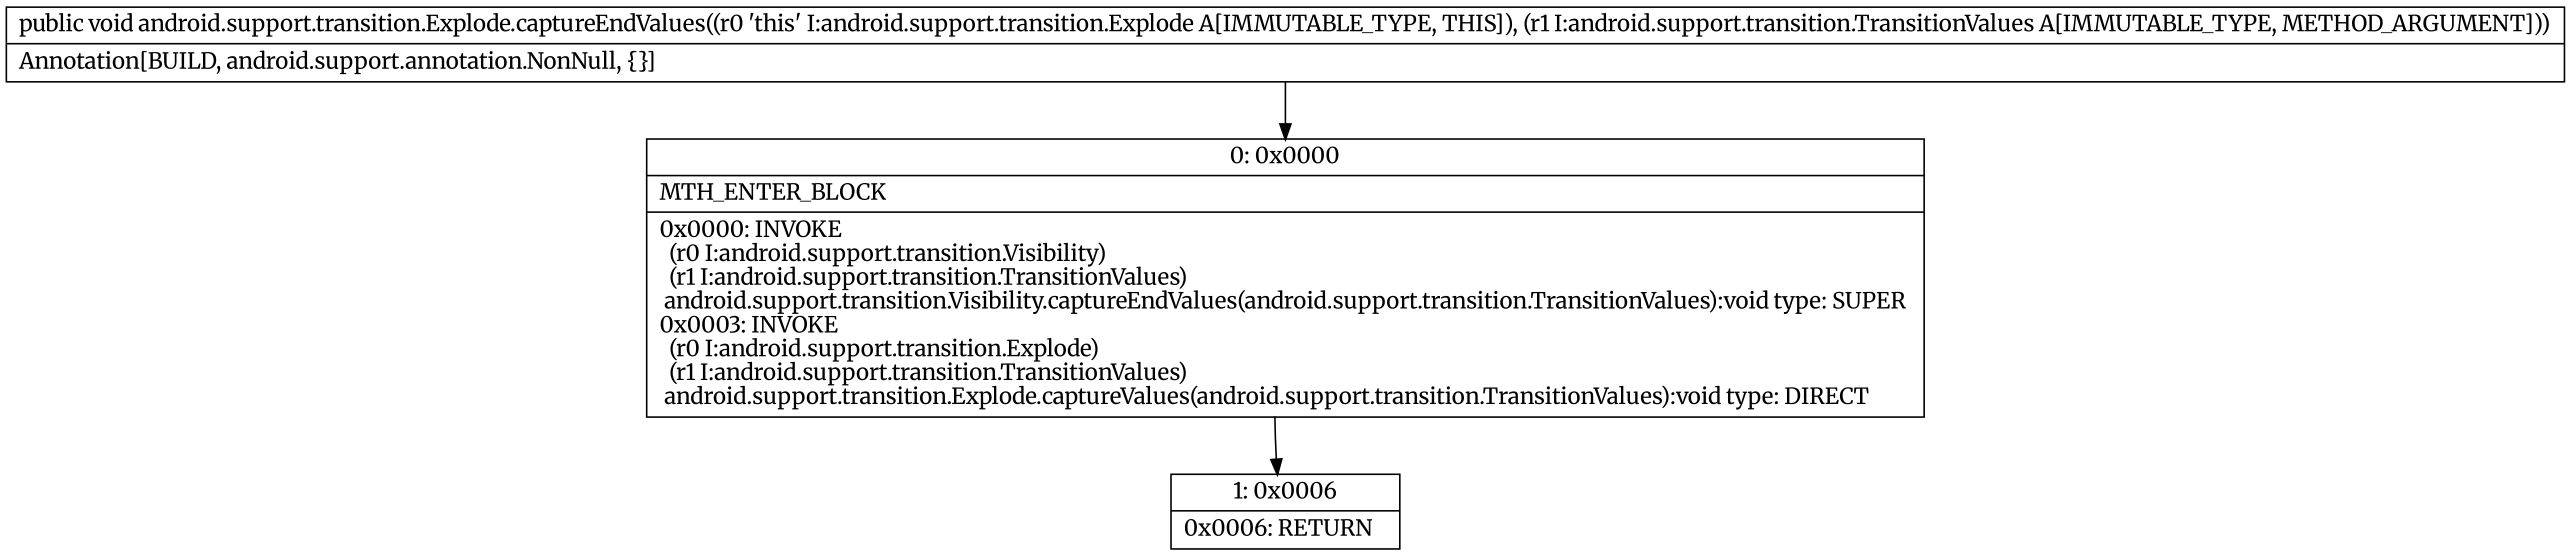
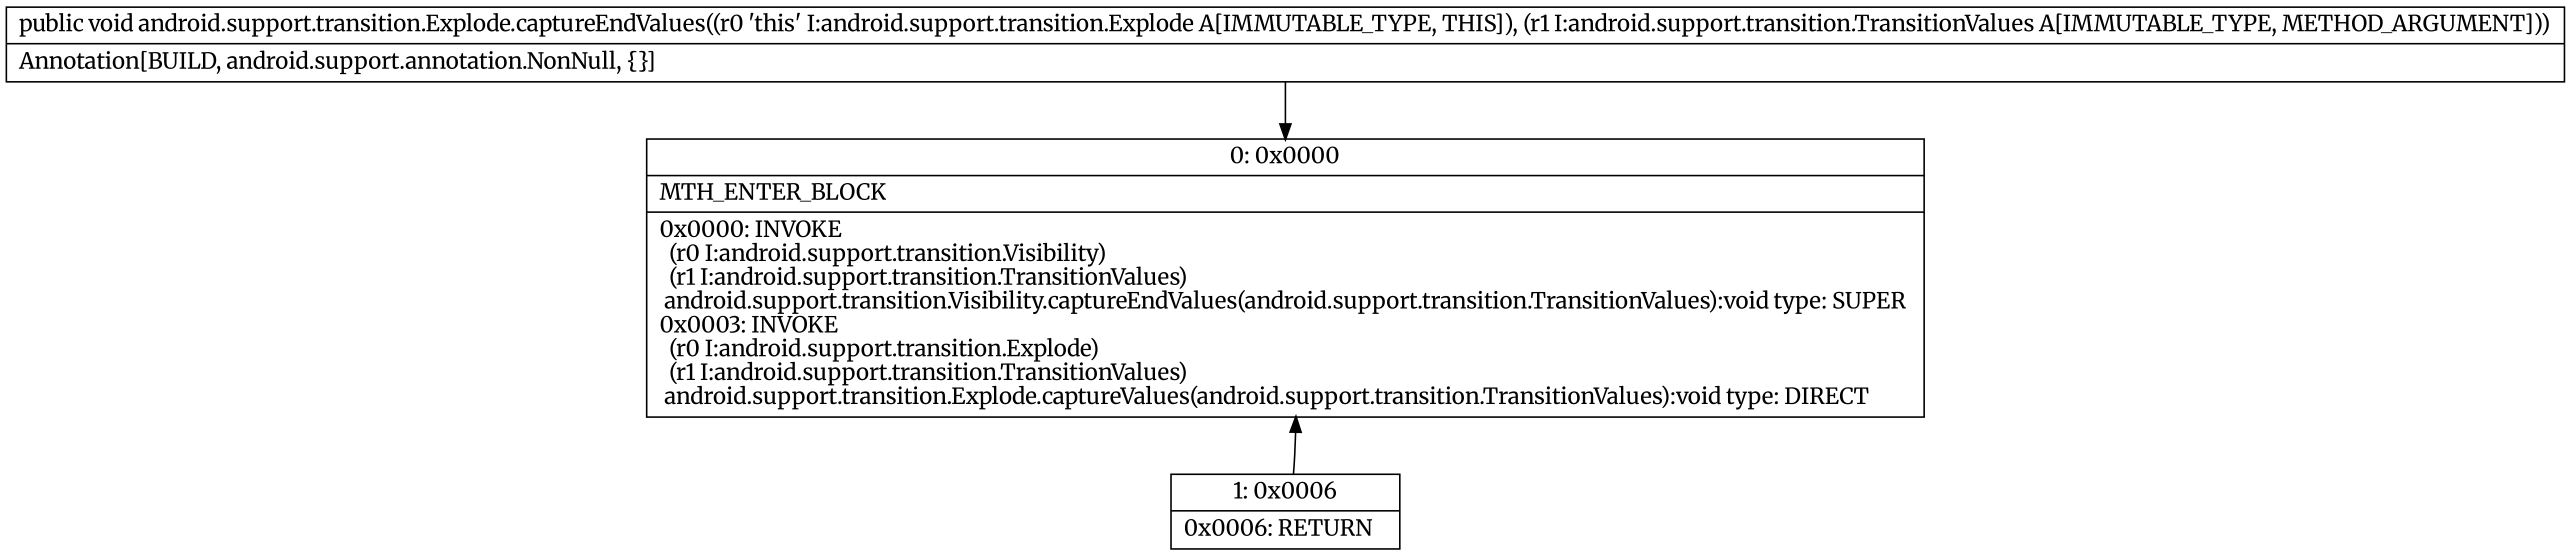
(1275, 438) -> (1295, 454)
